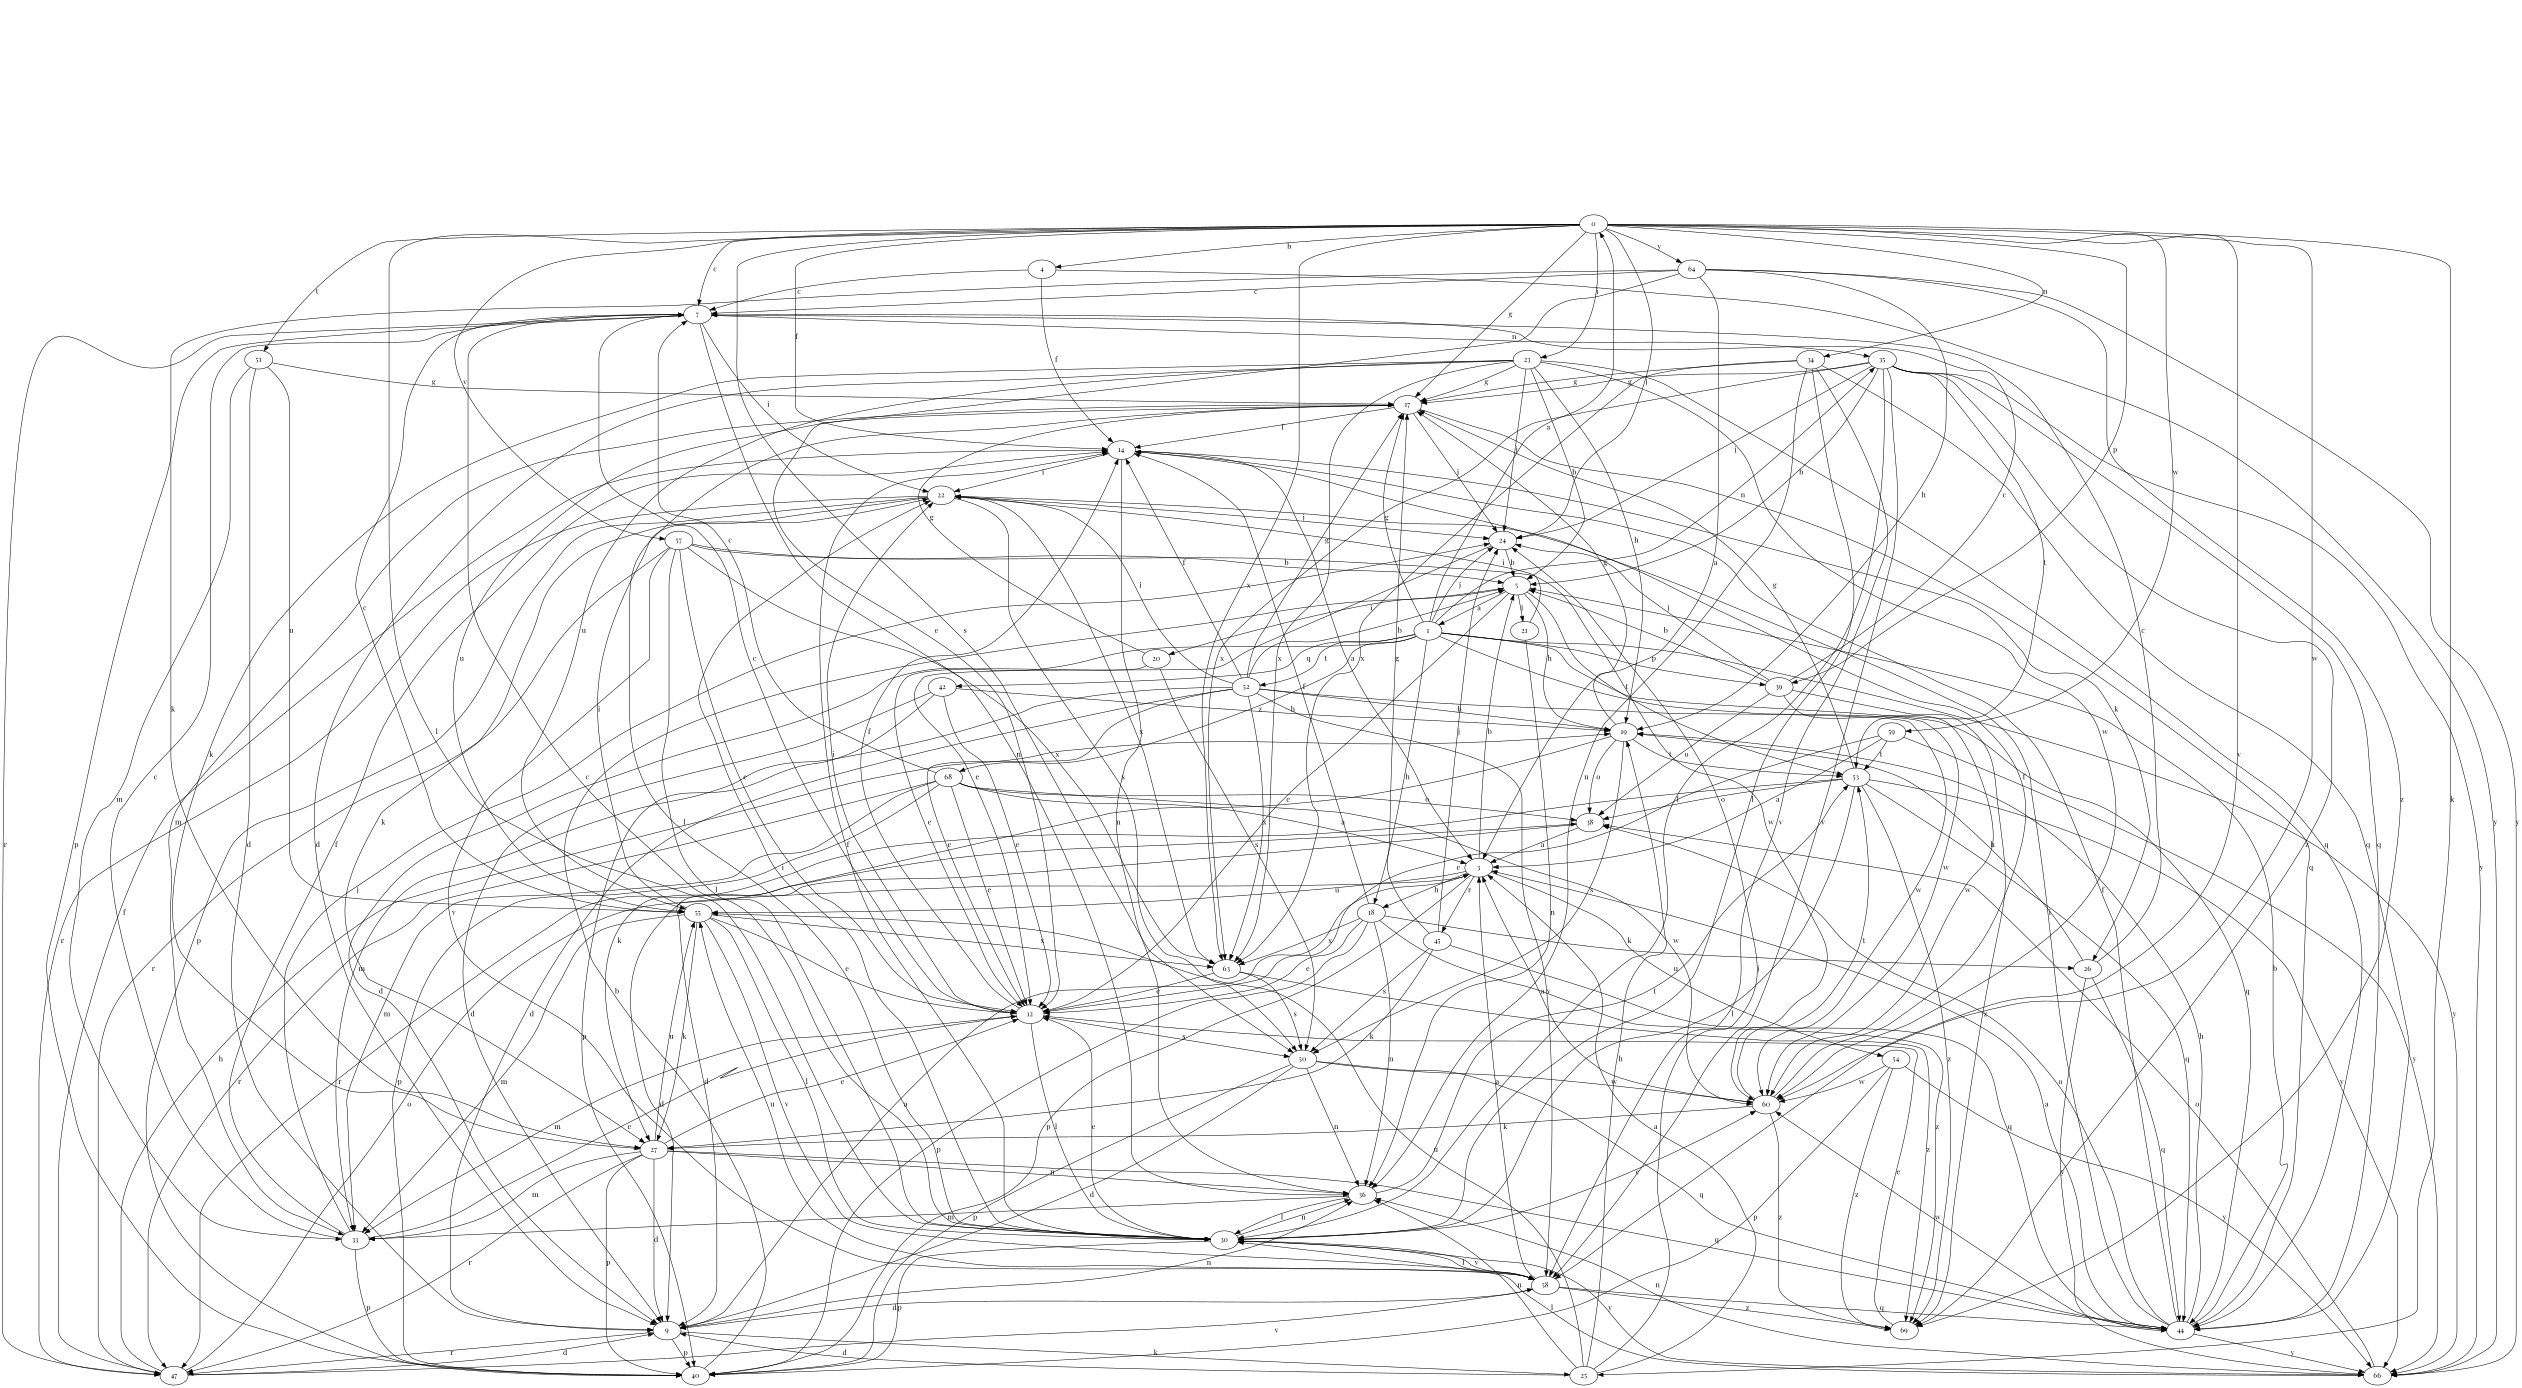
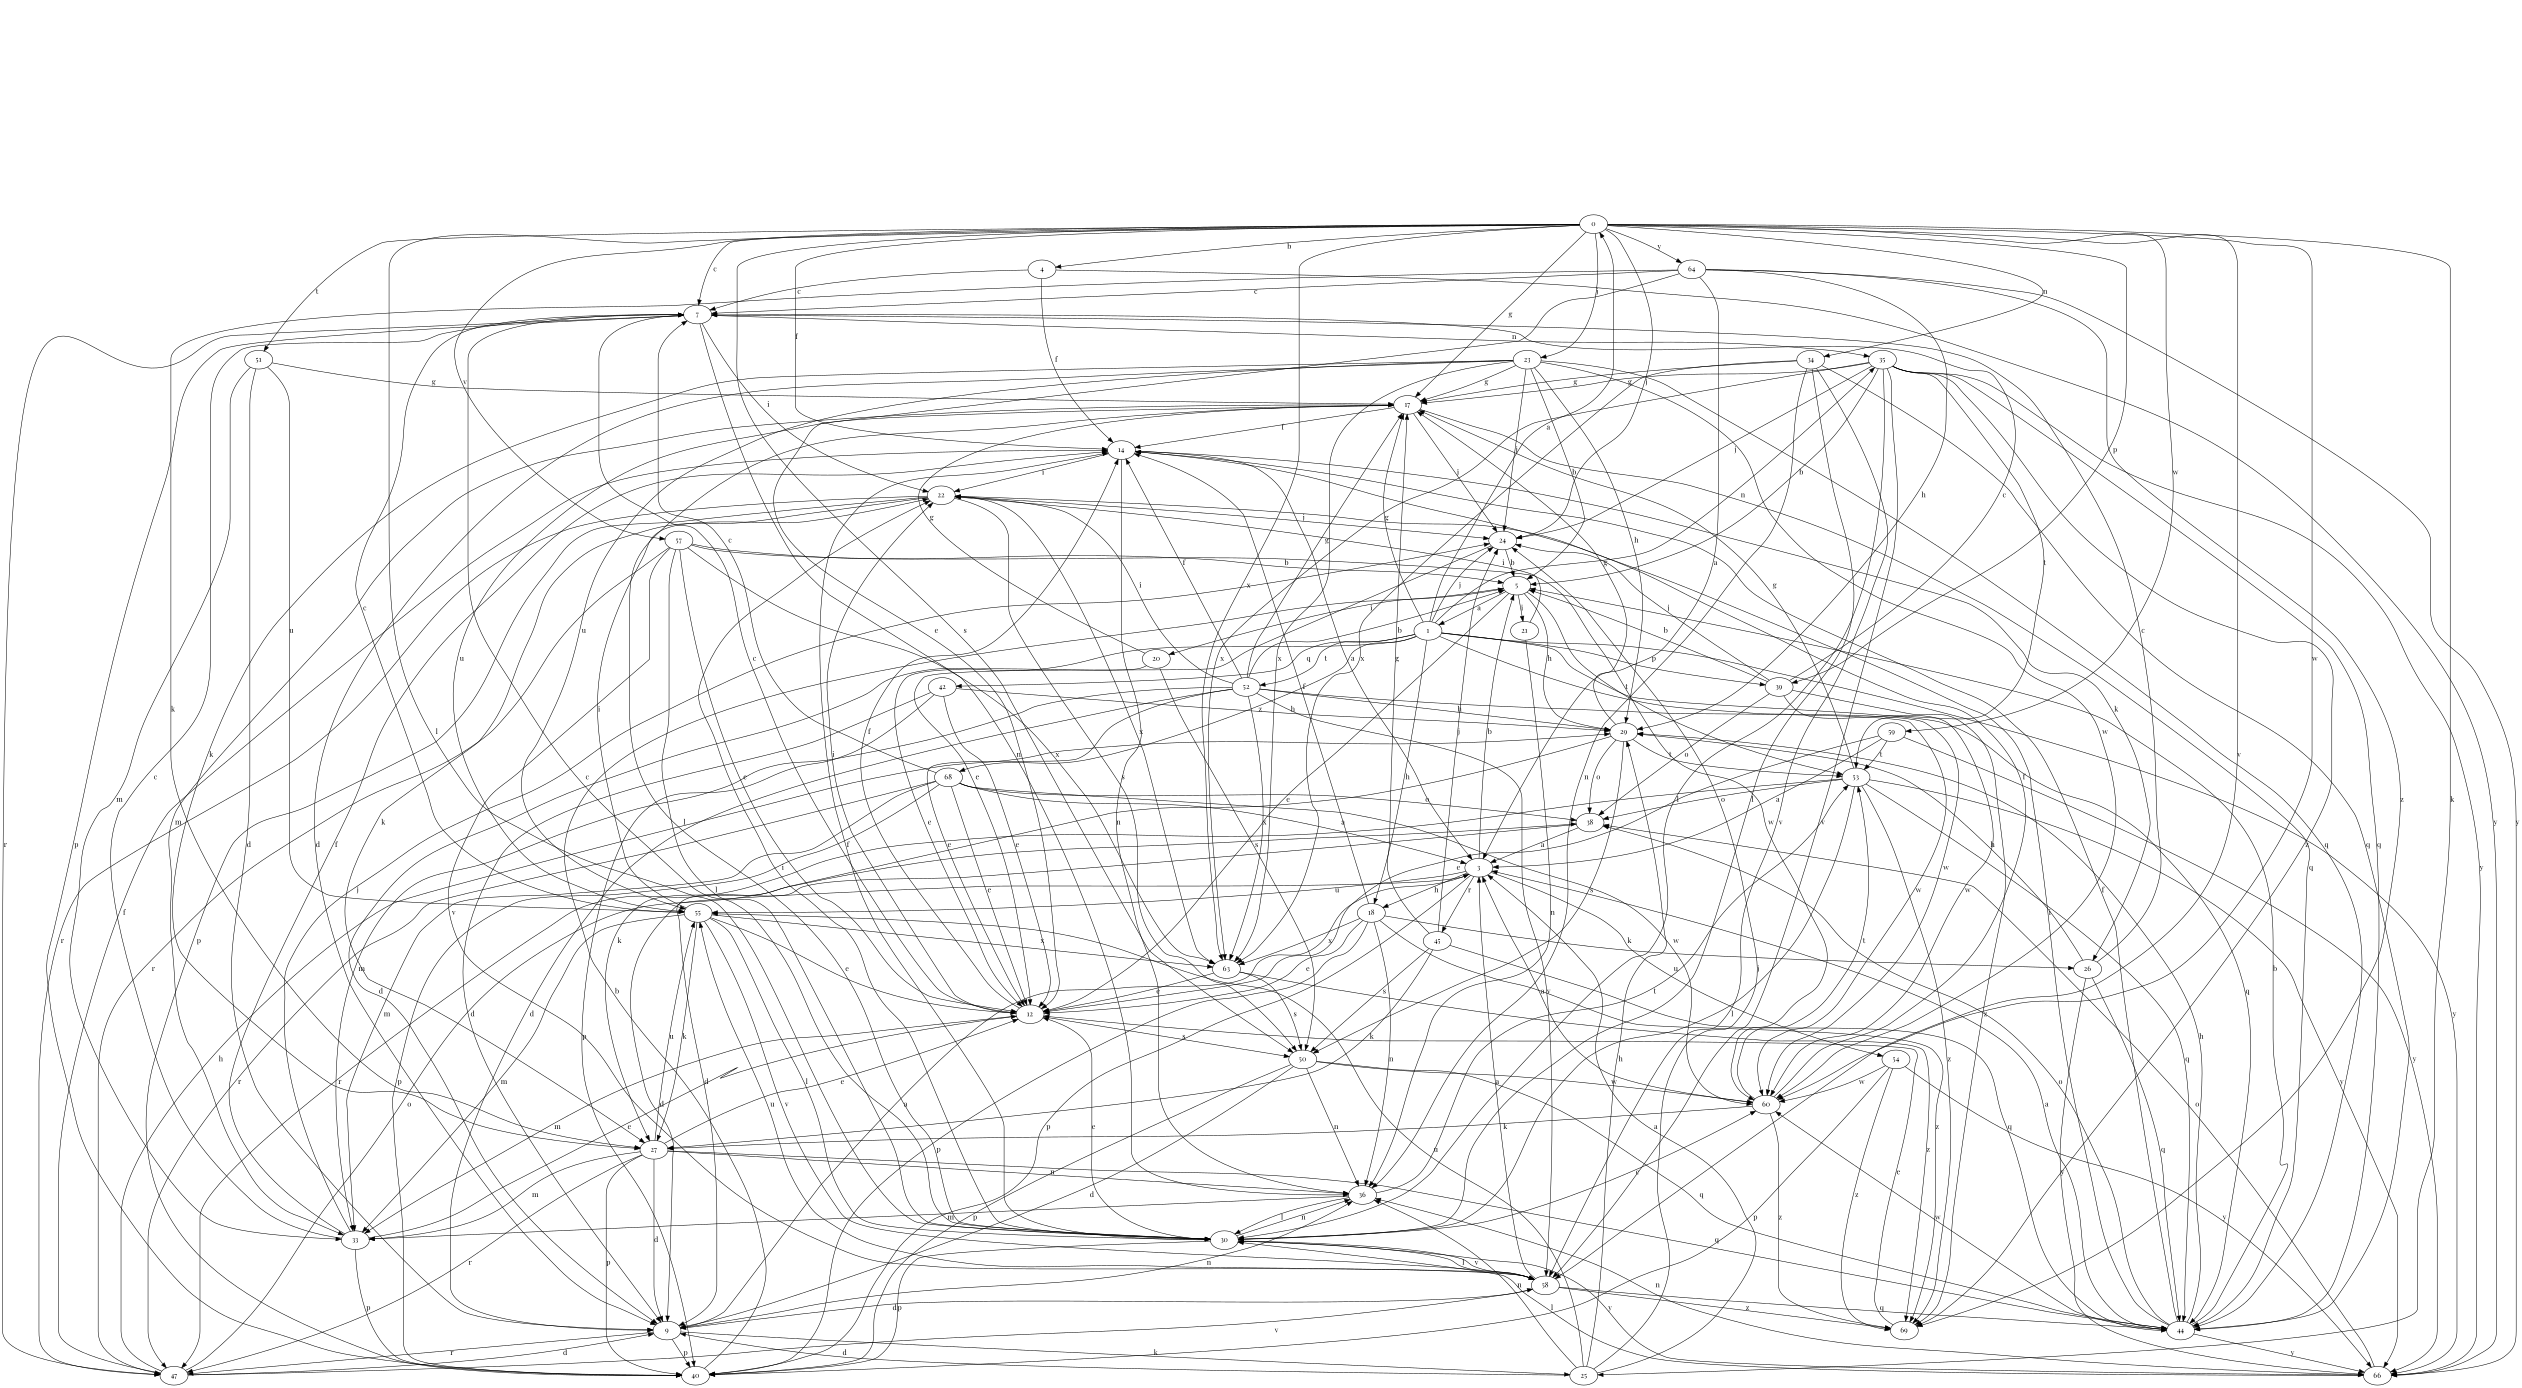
(1624, 732) -> (1624, 732)
(1077, 1181) -> none
